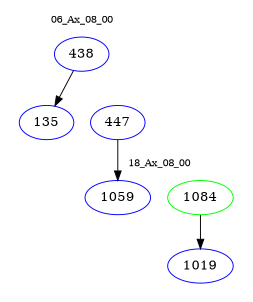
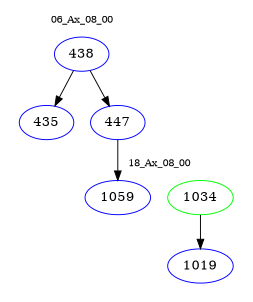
none -> (97, 84)
(47, 123) -> (47, 123)
(200, 198) -> (200, 198)
